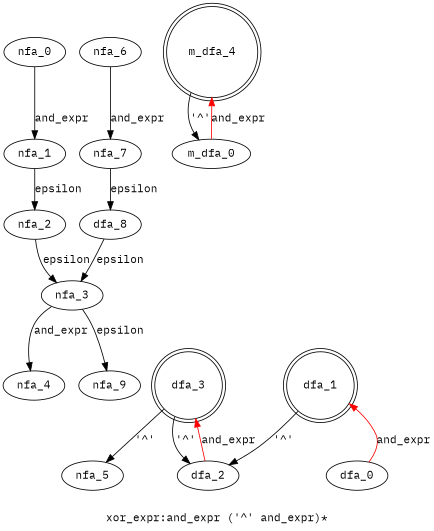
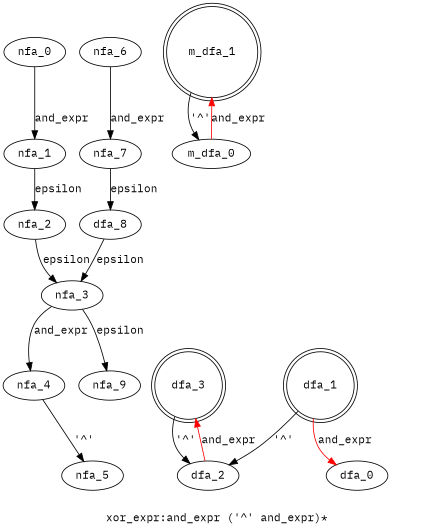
(212, 52) -> (212, 52)
(138, 433) -> (61, 427)
(375, 433) -> (316, 442)
